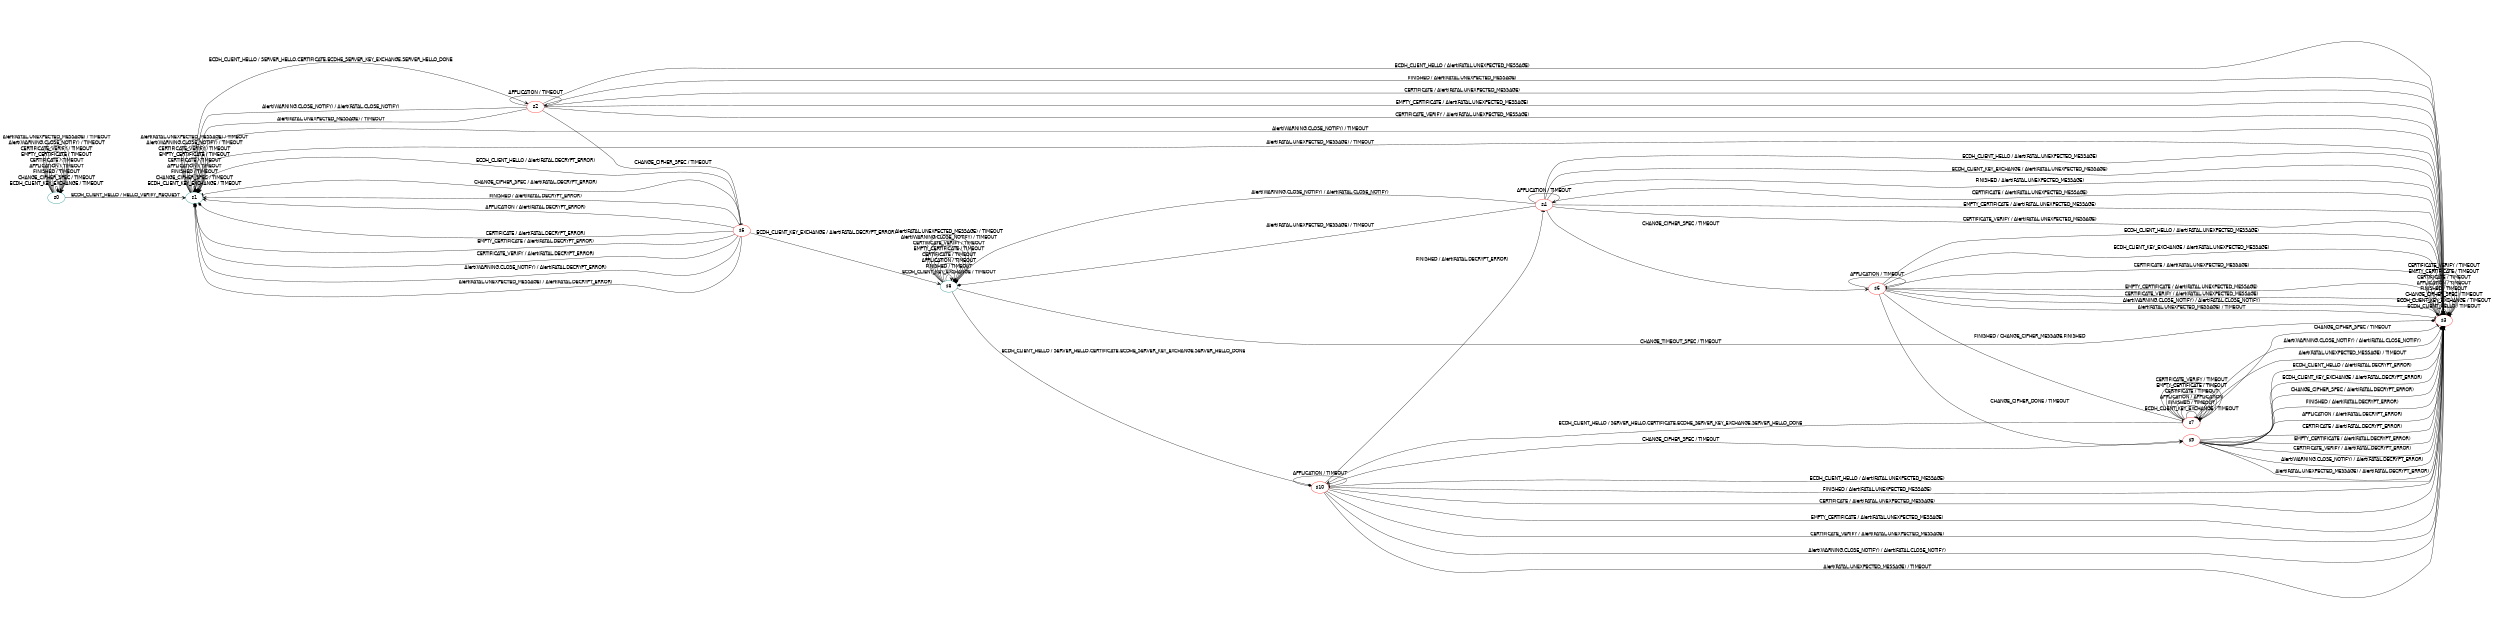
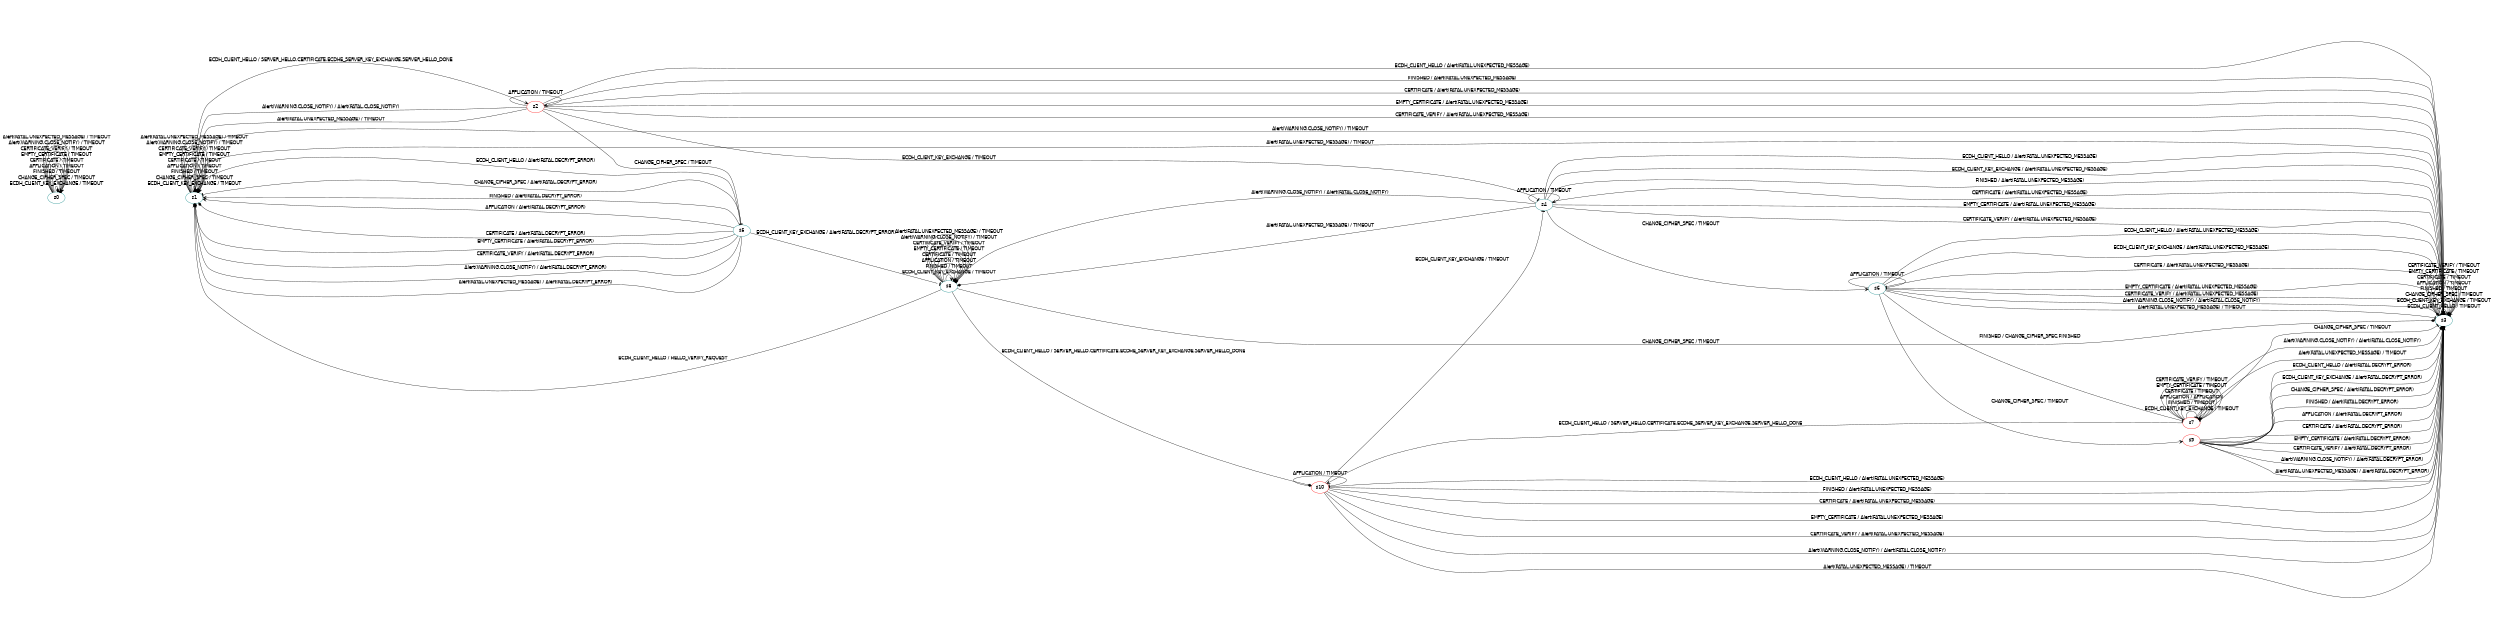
none -> (1040, 161)
(124, 198) -> (525, 390)
(1544, 205) -> (1544, 205)
(742, 231) -> (742, 231)
(844, 258) -> (844, 258)
(1462, 259) -> (1462, 259)
(1877, 289) -> (1877, 289)
(2444, 321) -> (2444, 321)
(2030, 336) -> (2030, 336)
(1681, 342) -> (1681, 342)
(2030, 402) -> (2030, 402)
(1752, 444) -> none
